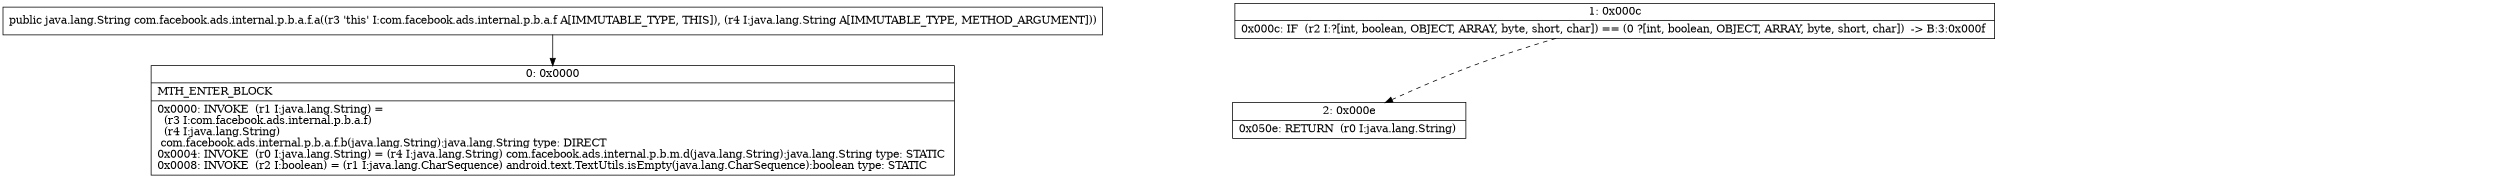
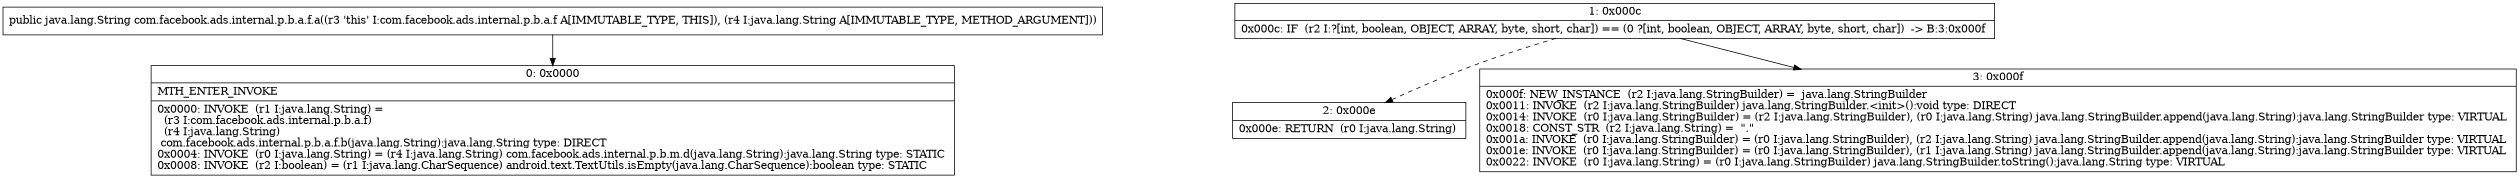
(215, 92) -> (218, 92)
none -> (1998, 120)
(1349, 129) -> (1349, 129)
